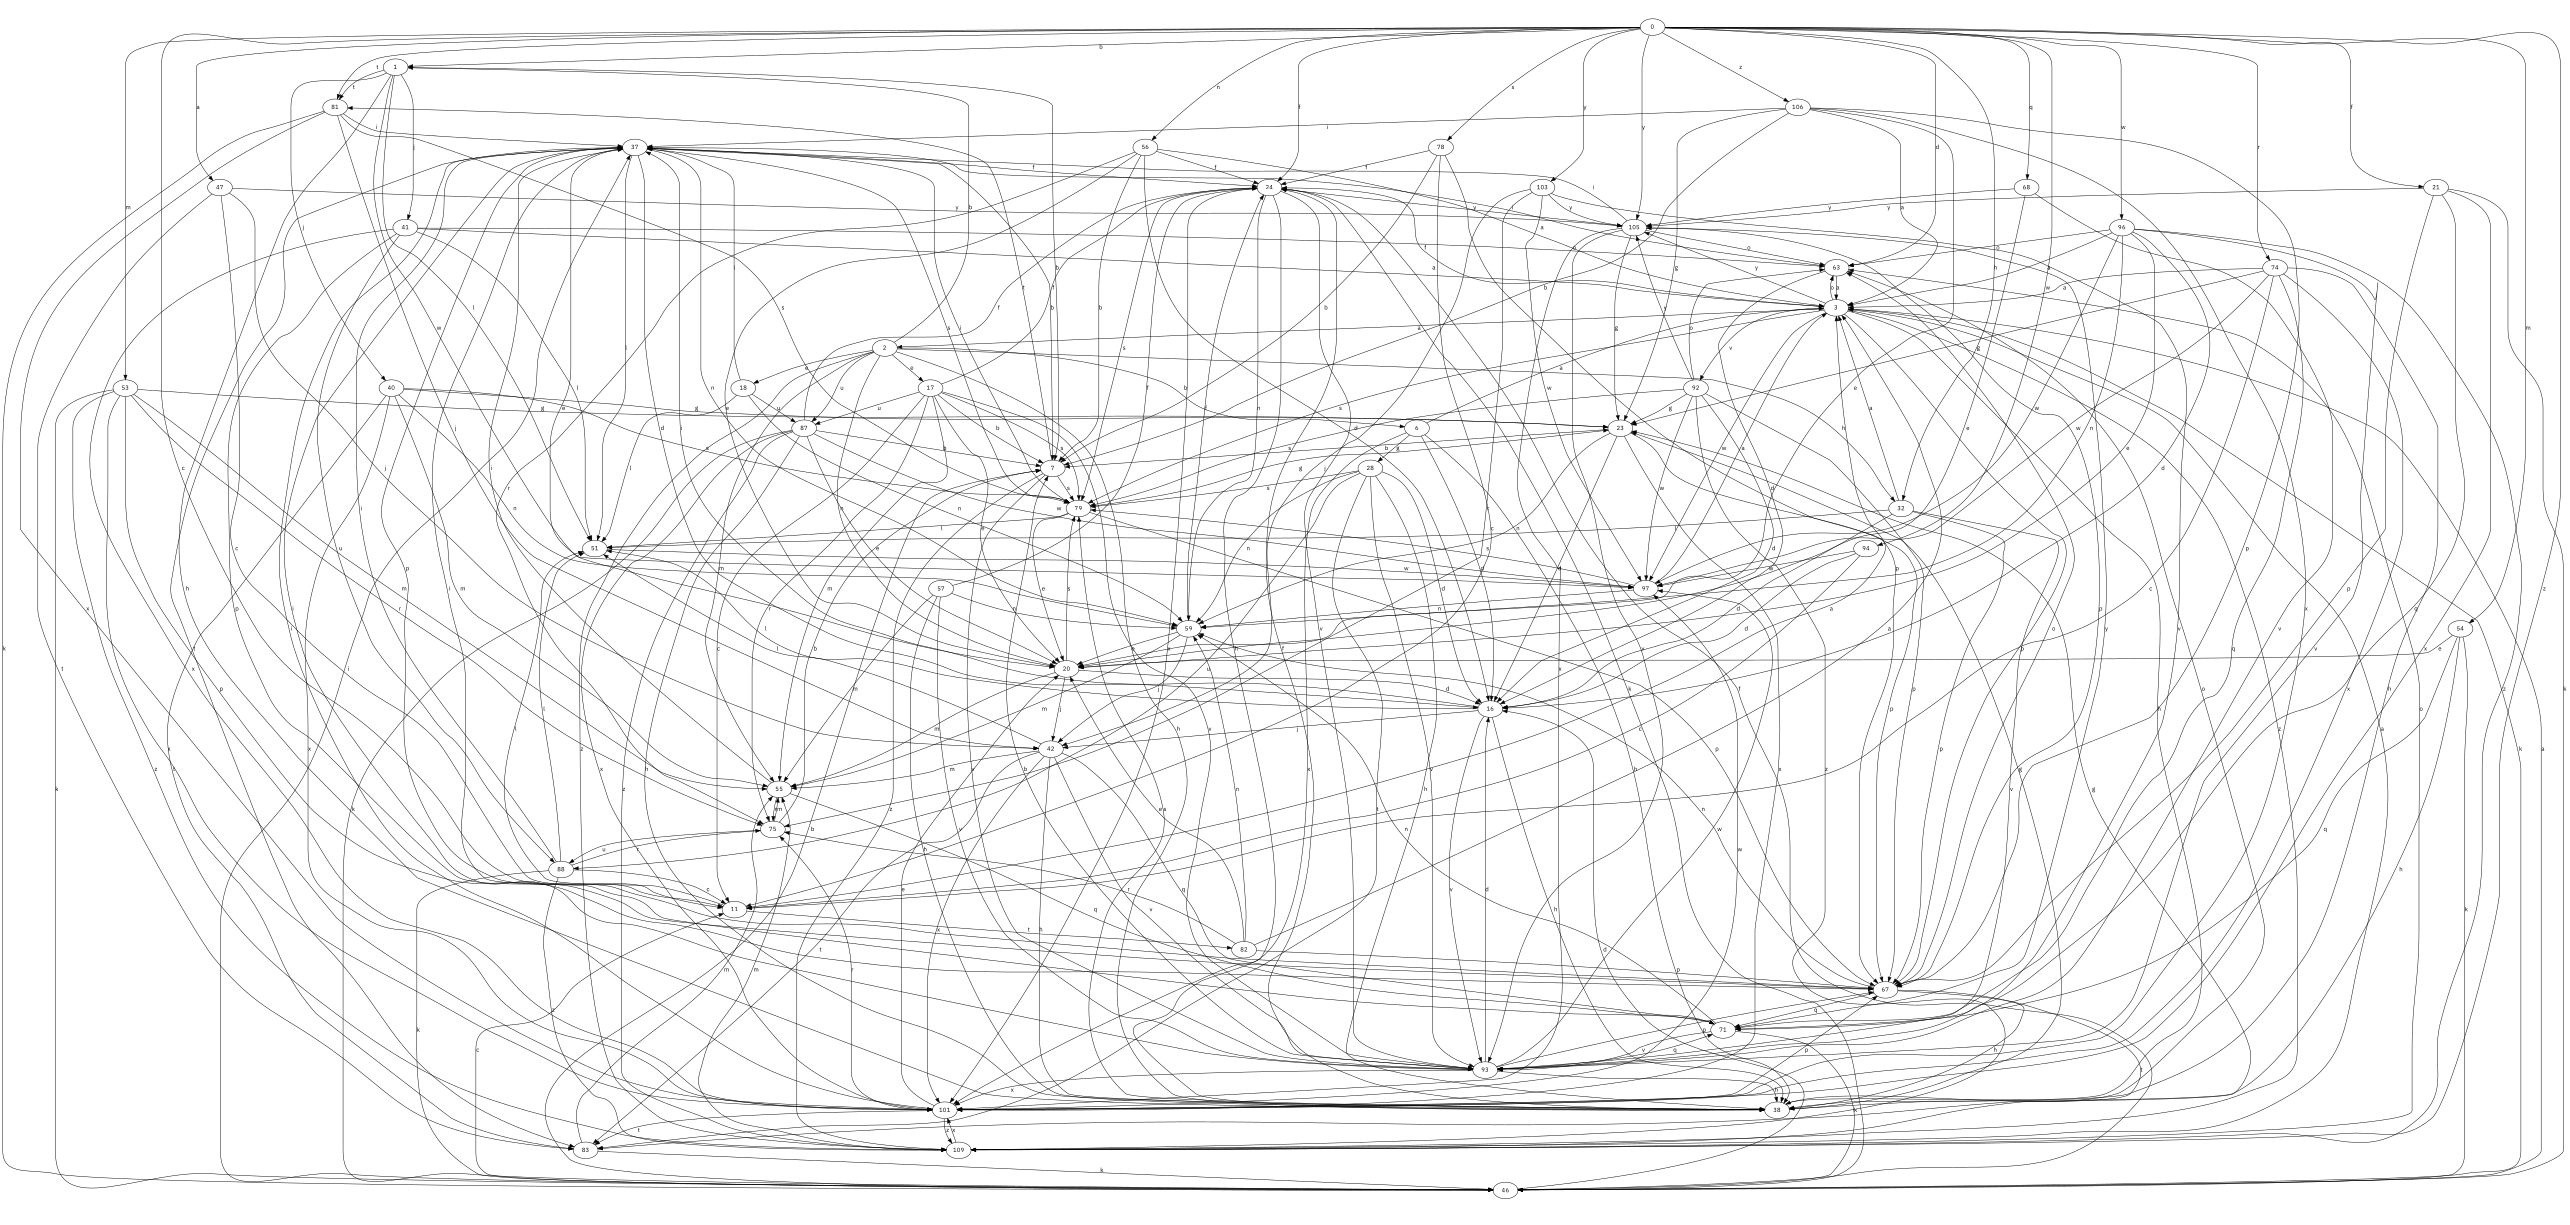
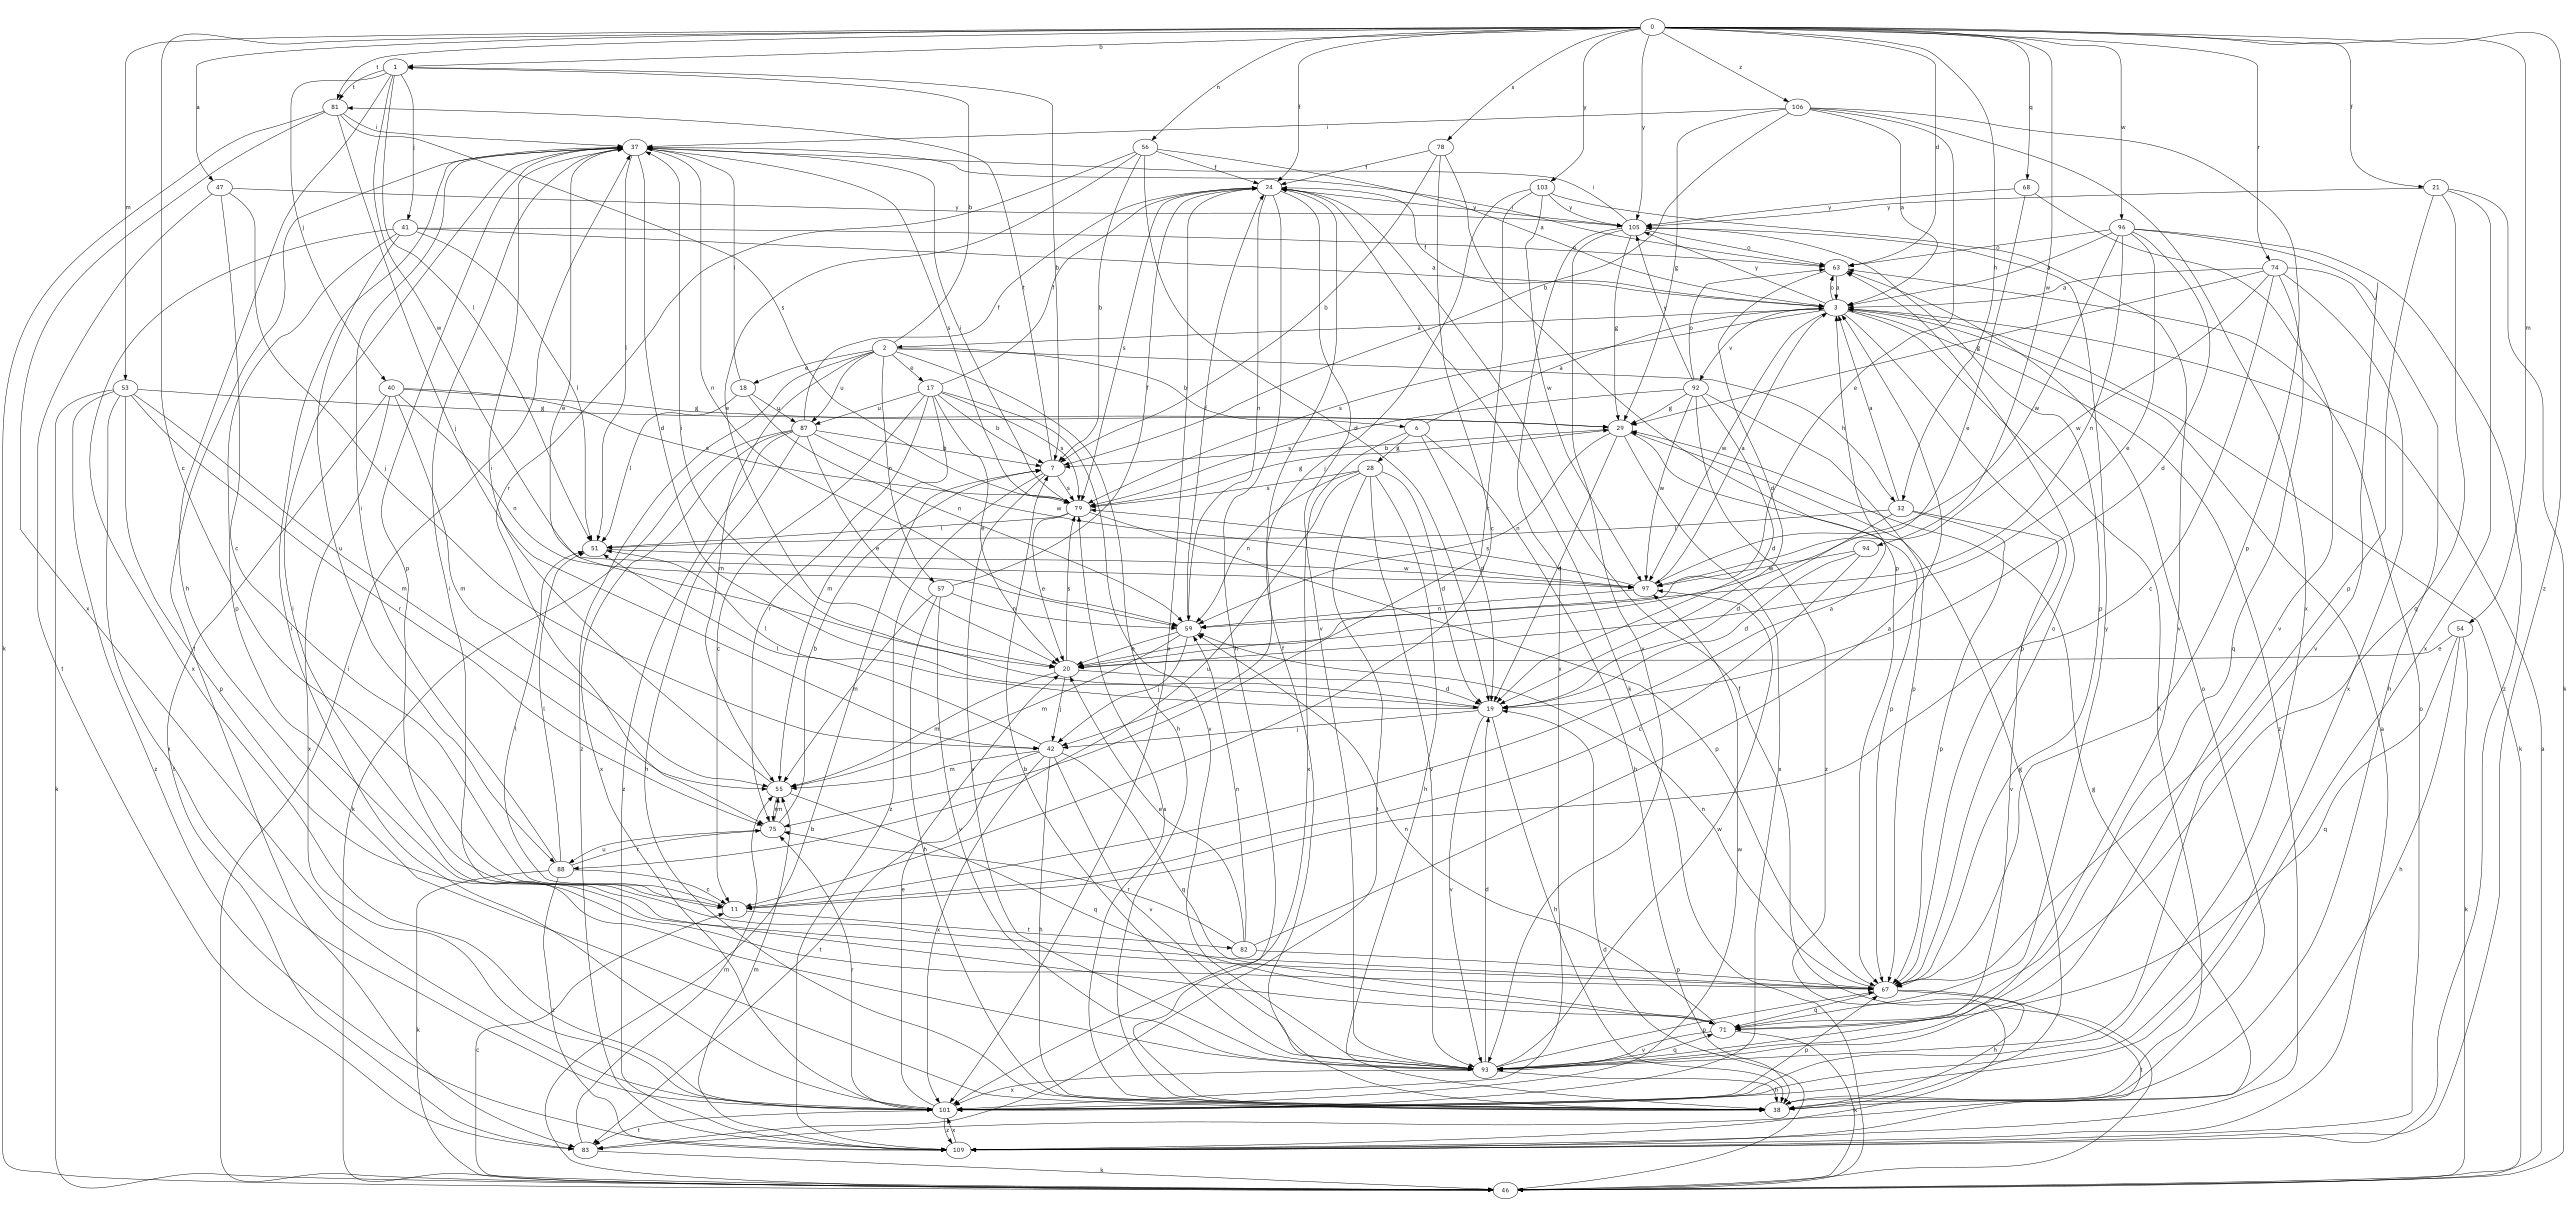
(965, 165) -> none
(958, 176) -> none
(1620, 428) -> (1620, 428)
(858, 551) -> (888, 472)
(1490, 709) -> (1490, 709)
